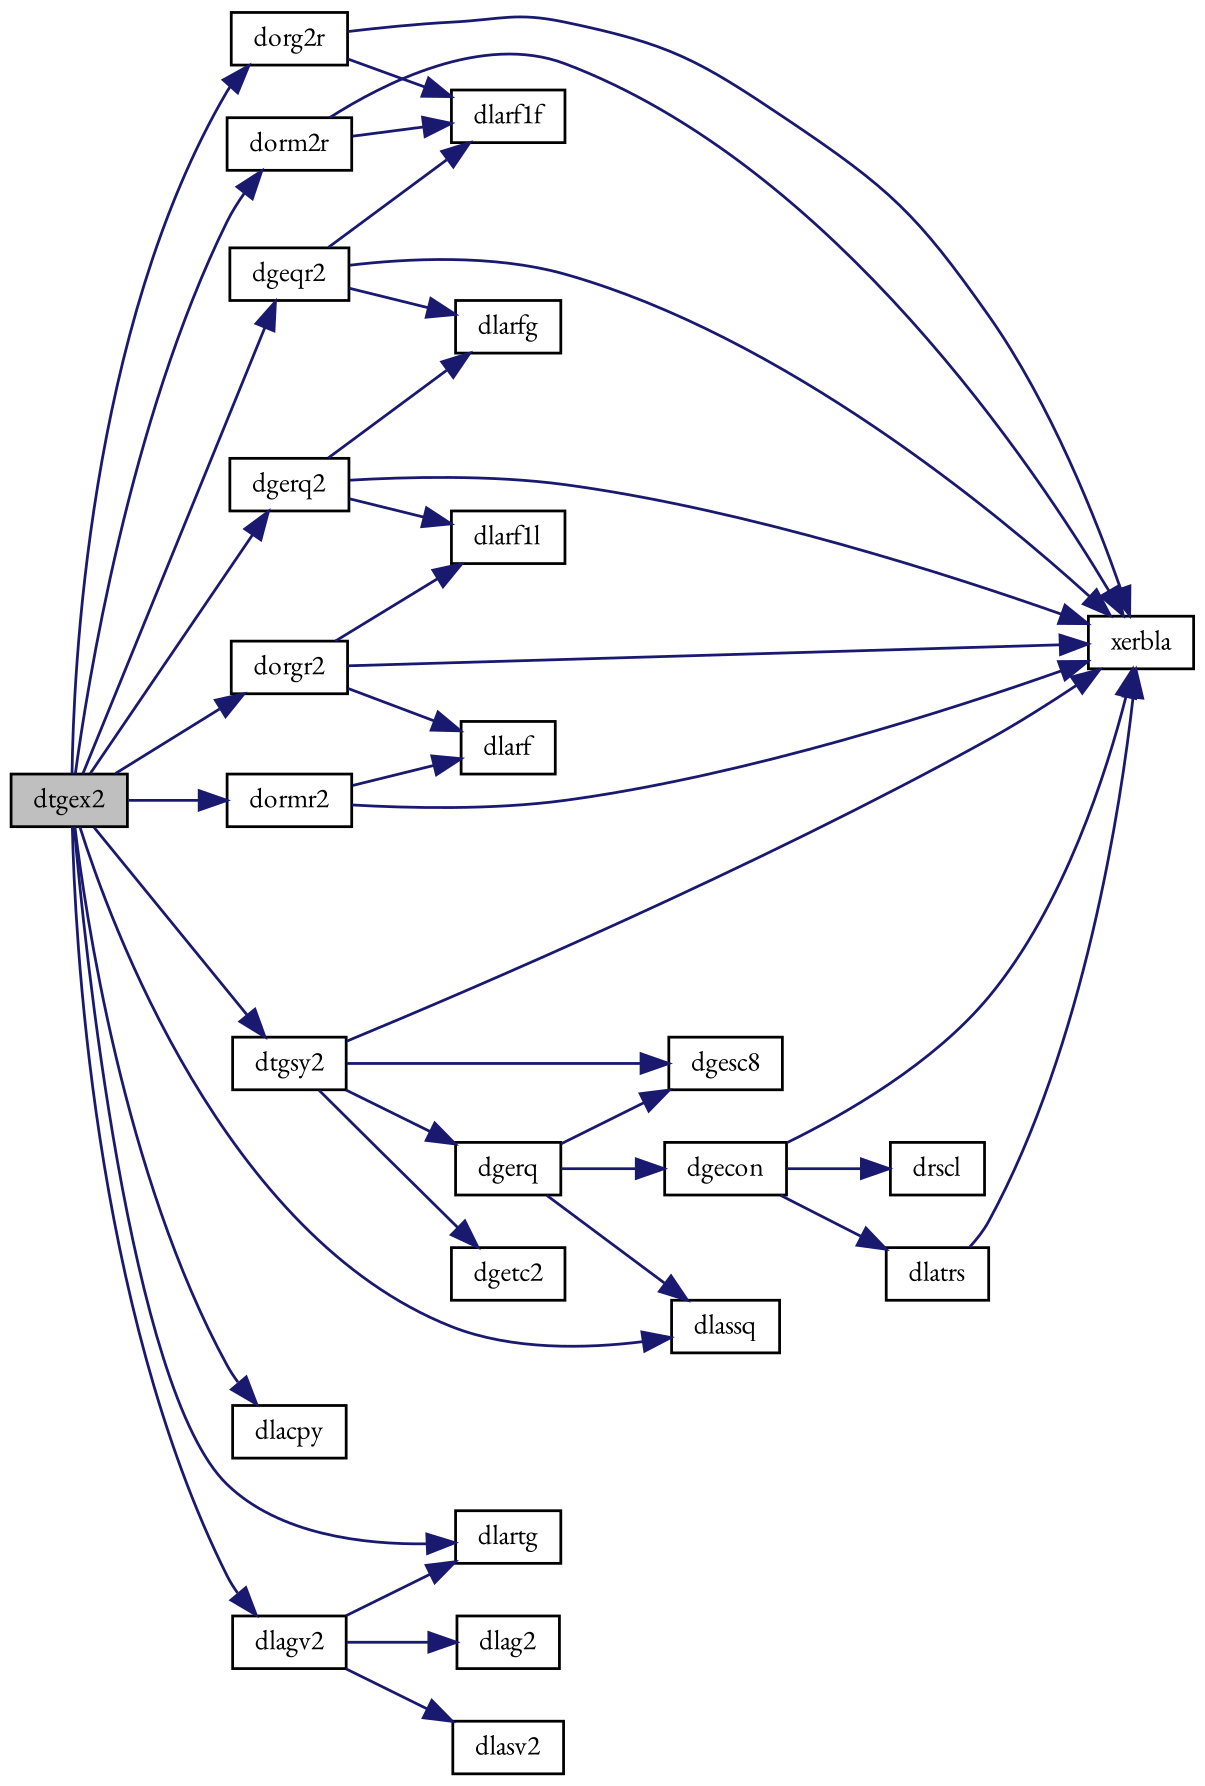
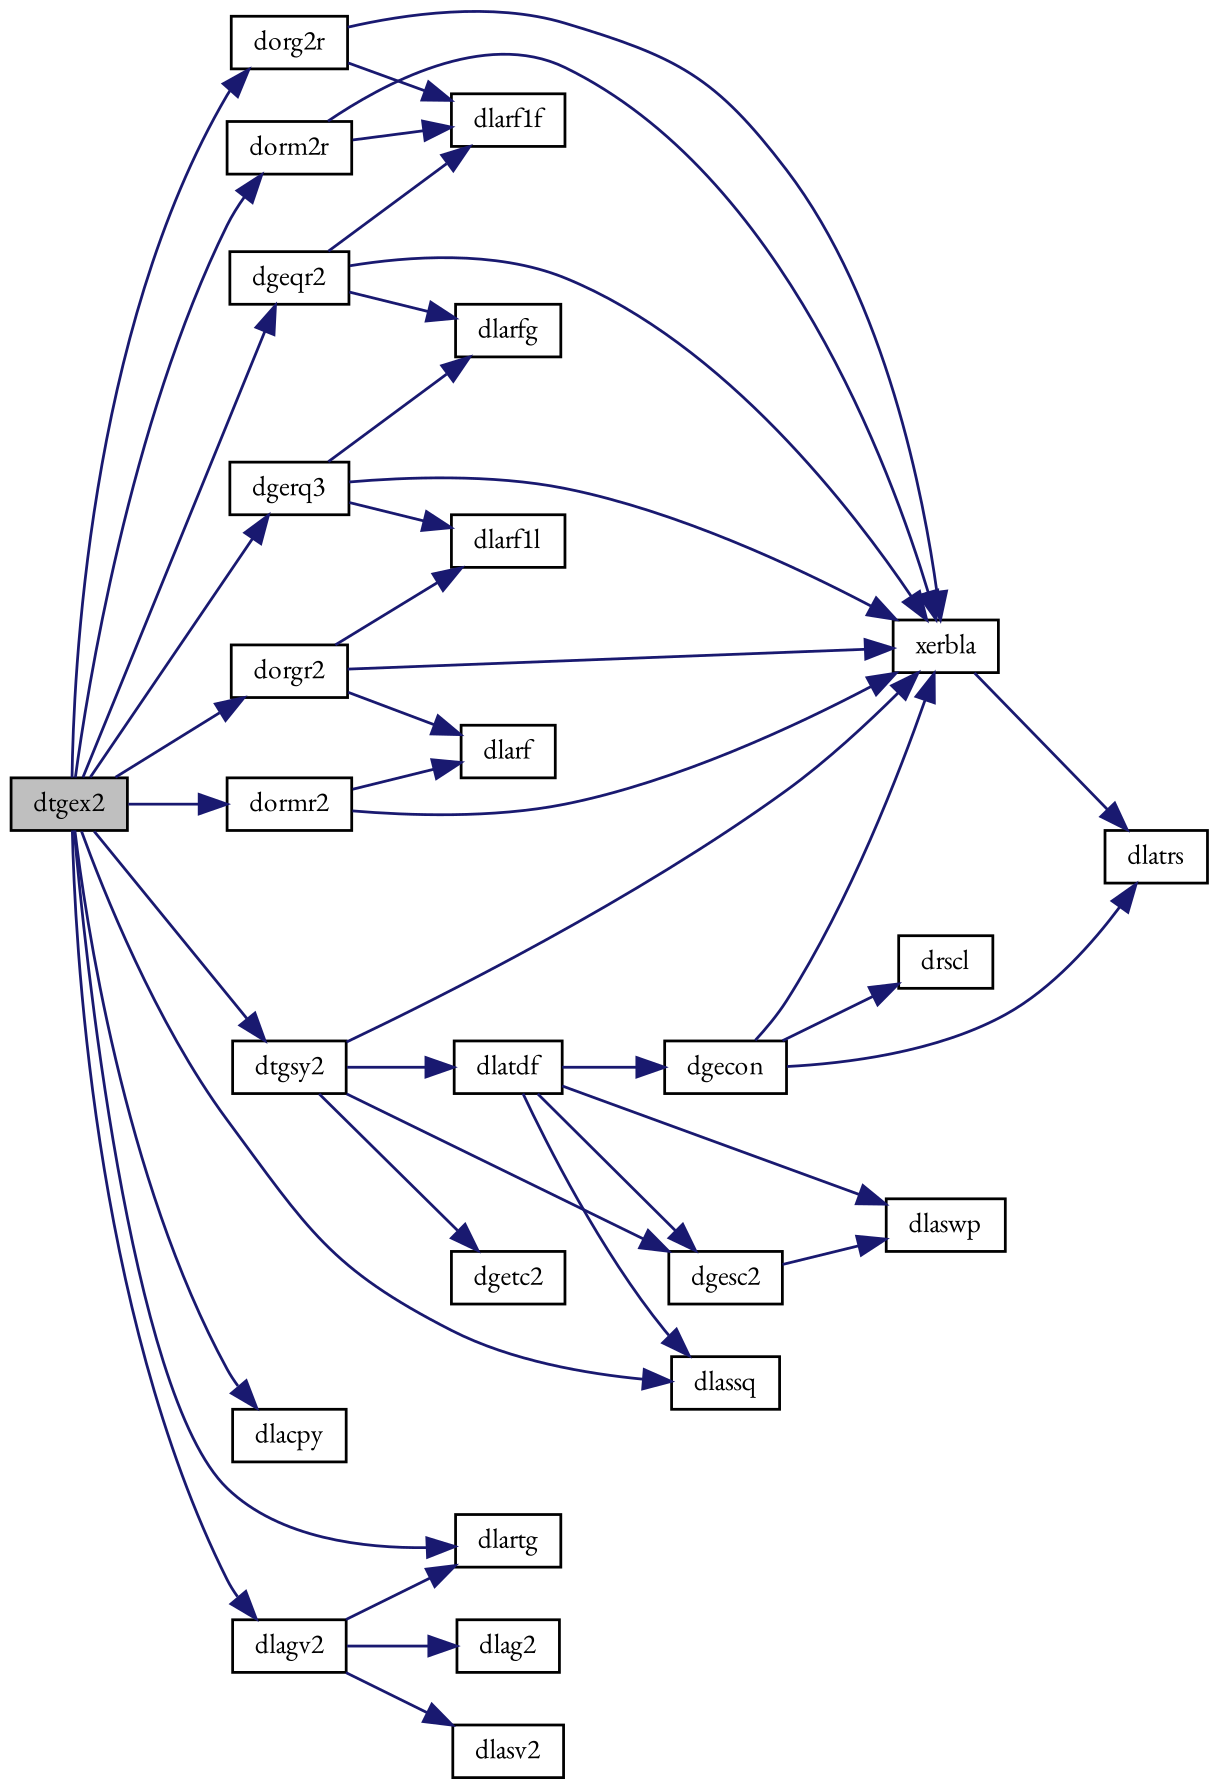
(289, 485) -> (289, 488)
(1080, 982) -> (1041, 741)
(726, 1063) -> (726, 1278)
(508, 1169) -> (508, 1067)
none -> (946, 1225)
